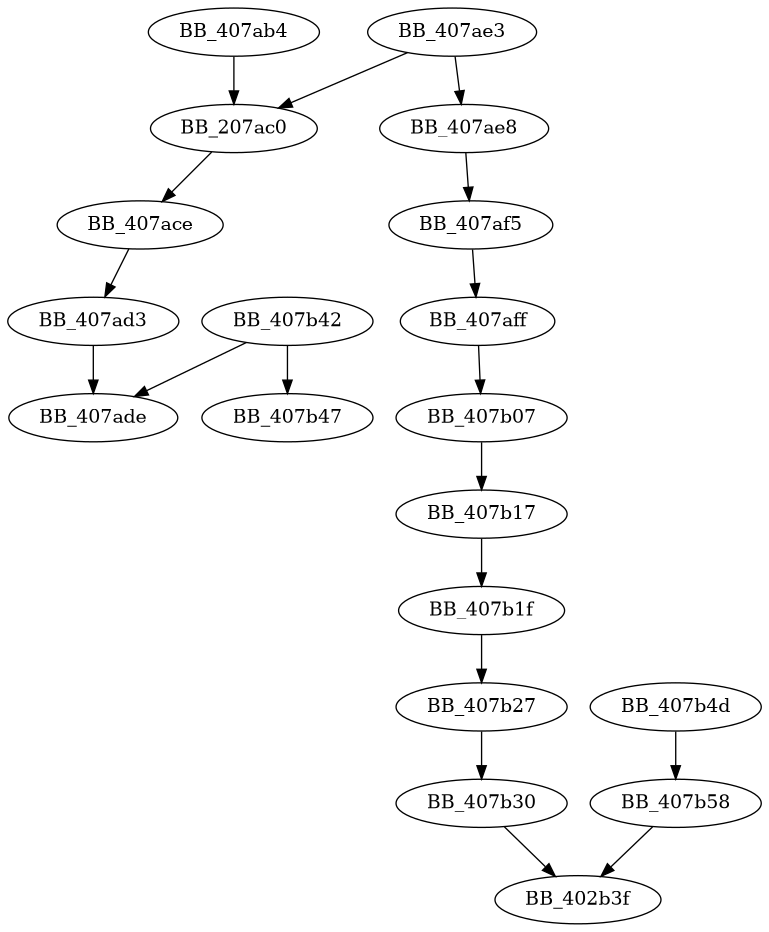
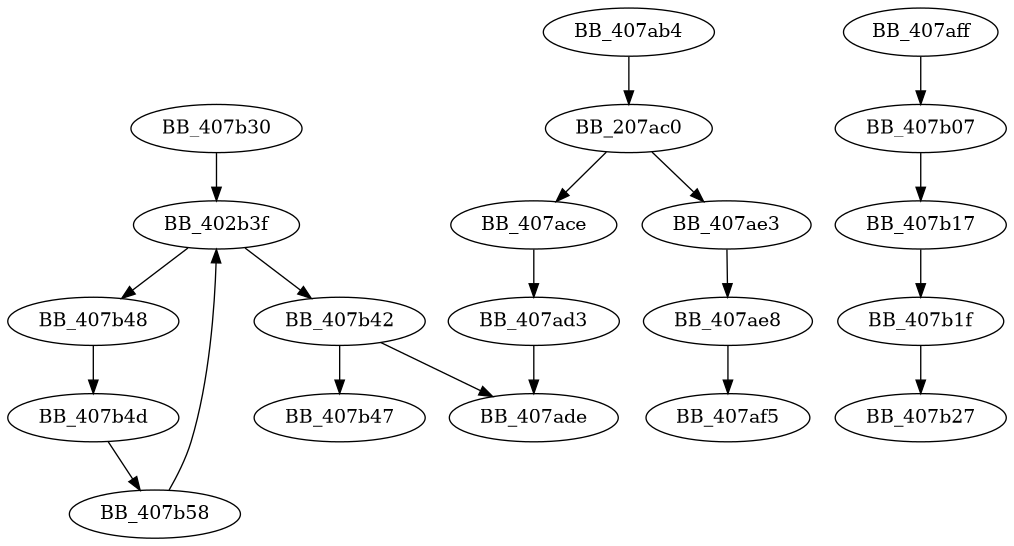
(349, 78) -> (673, 172)
(474, 267) -> none
none -> (273, 269)
none -> (93, 321)
(482, 749) -> none
